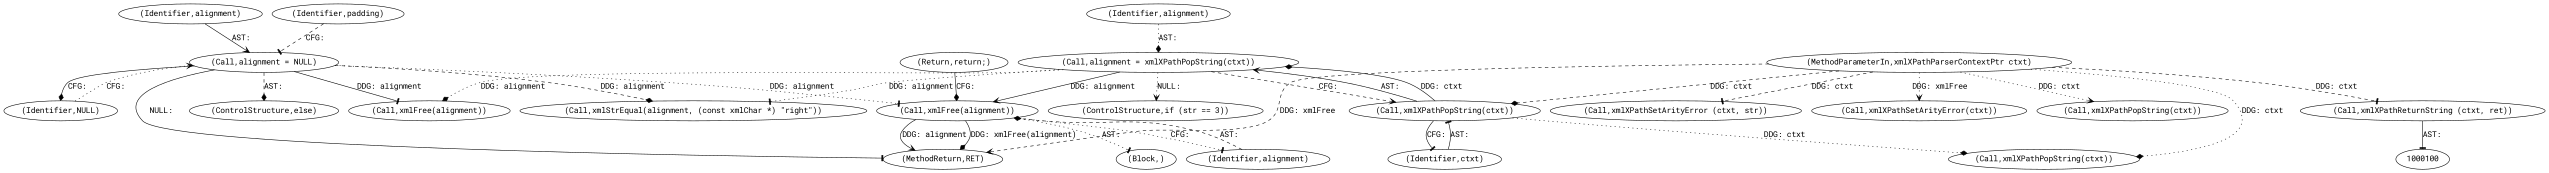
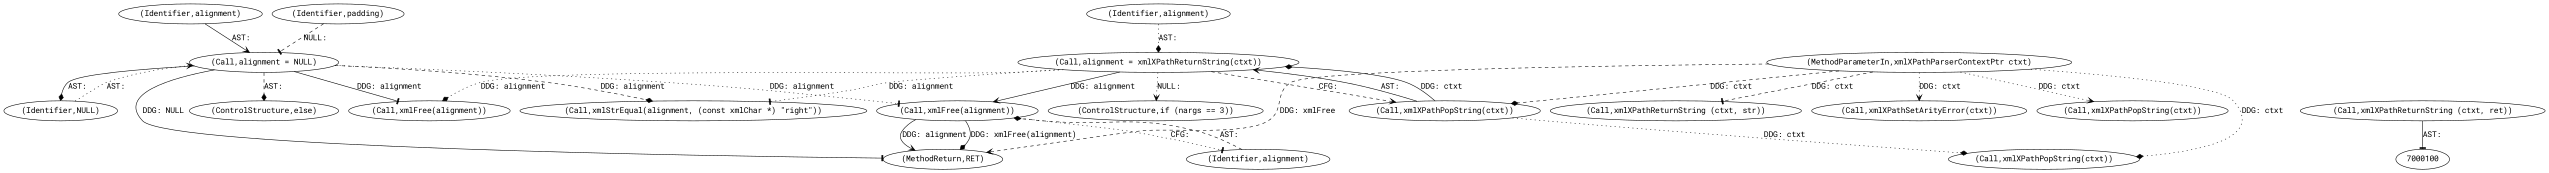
(317, 38) -> (317, 38)
(954, 62) -> none
(1158, 62) -> (1158, 62)
(2214, 78) -> none
(80, 87) -> (80, 87)
(118, 87) -> (118, 87)
(1940, 87) -> (1940, 87)
(163, 111) -> (163, 111)
(1156, 111) -> (1156, 111)
(1676, 111) -> (1676, 111)
(1146, 159) -> none
(1445, 159) -> none
(2423, 159) -> (2423, 159)
